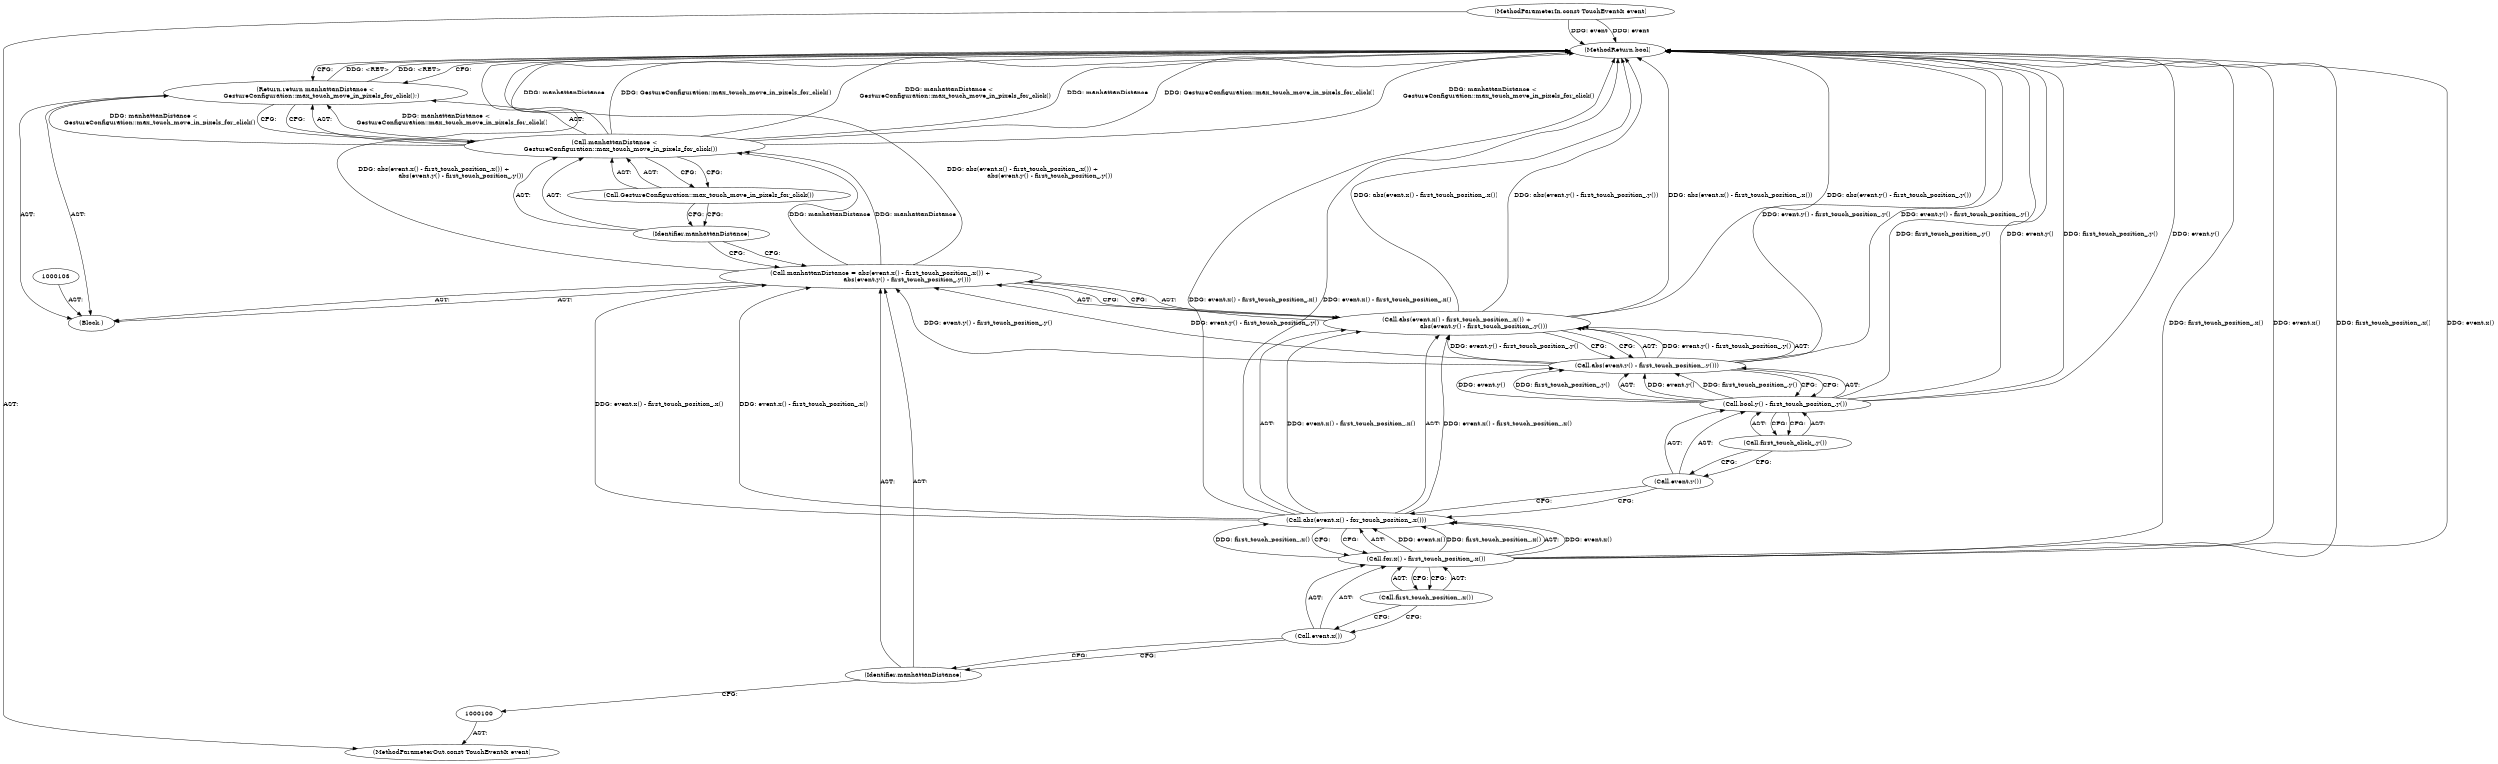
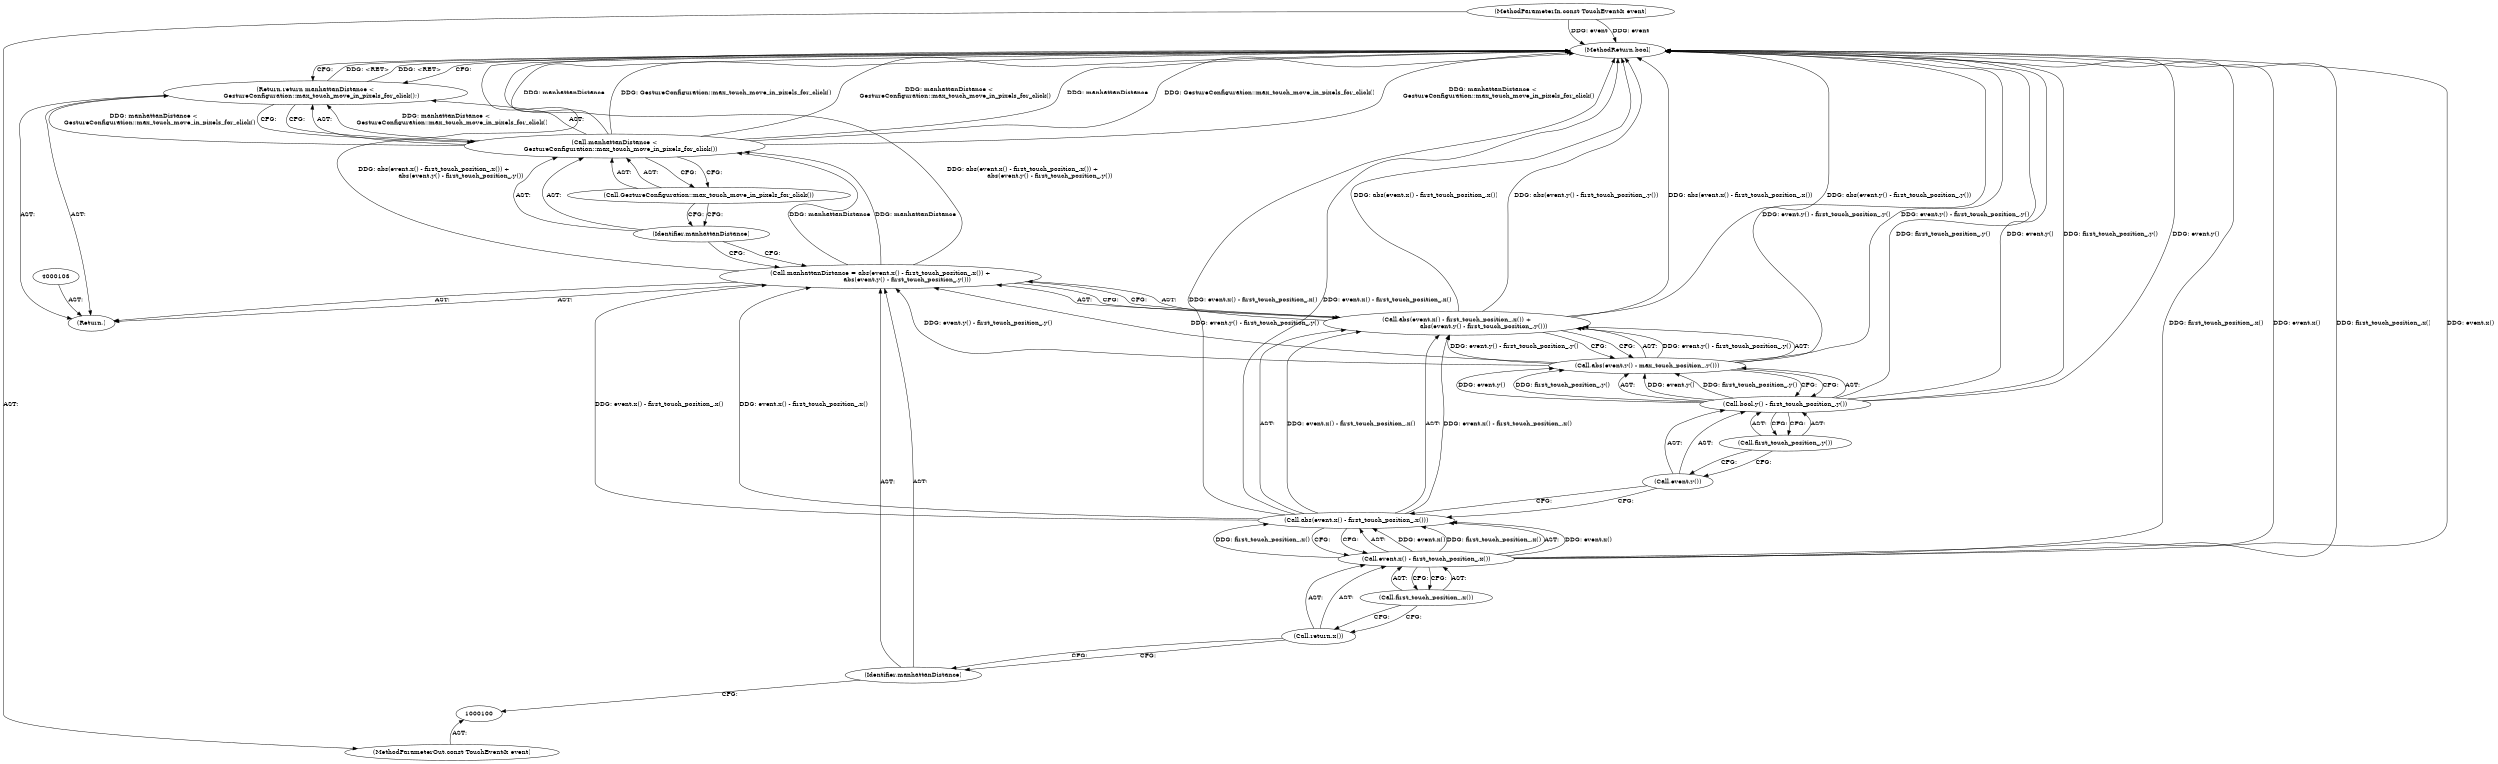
(56, 277) -> (56, 277)
(92, 323) -> (92, 323)
(1647, 366) -> (1647, 366)
(1785, 443) -> (1785, 443)
(1356, 520) -> (1356, 520)
(1426, 559) -> (1426, 559)
(1319, 636) -> (1319, 636)
(472, 732) -> (452, 732)
